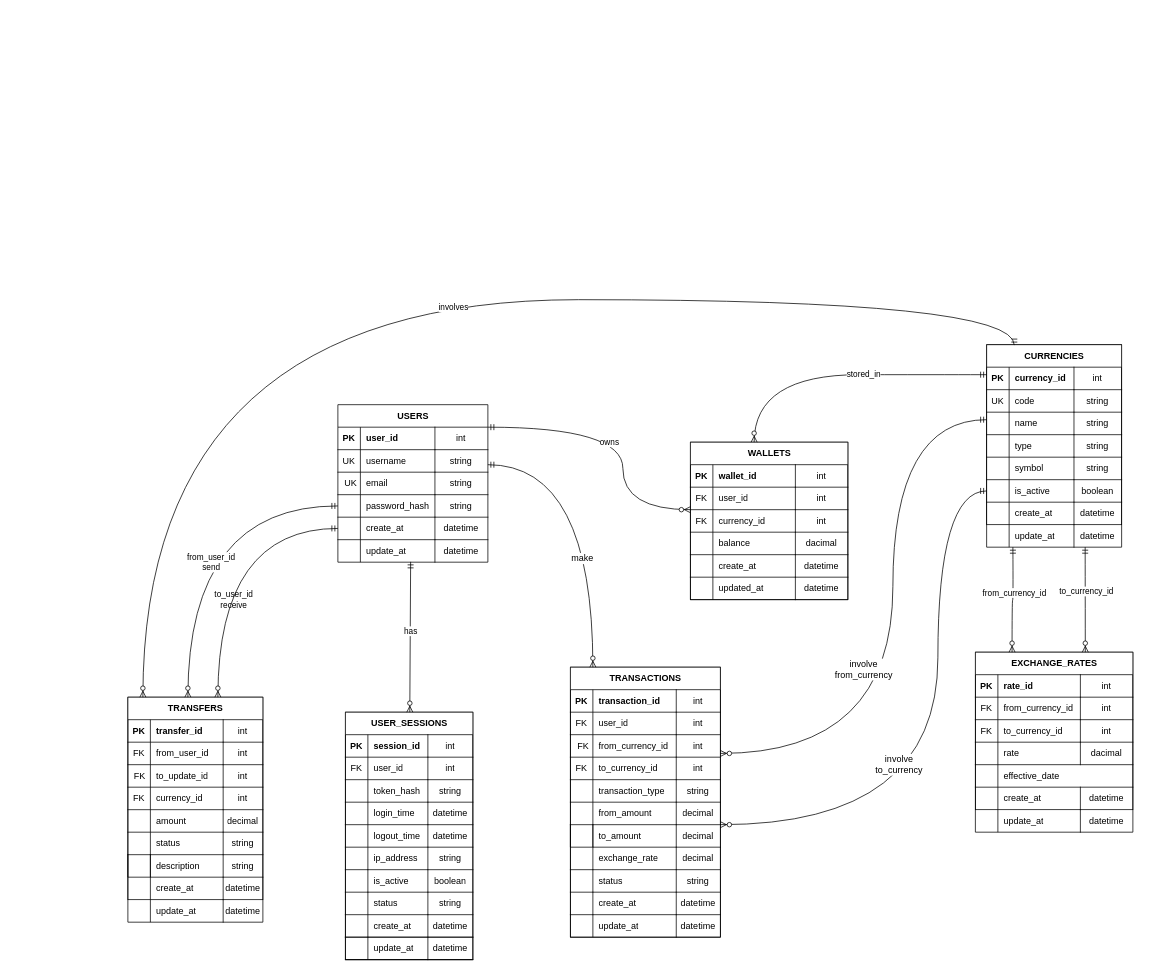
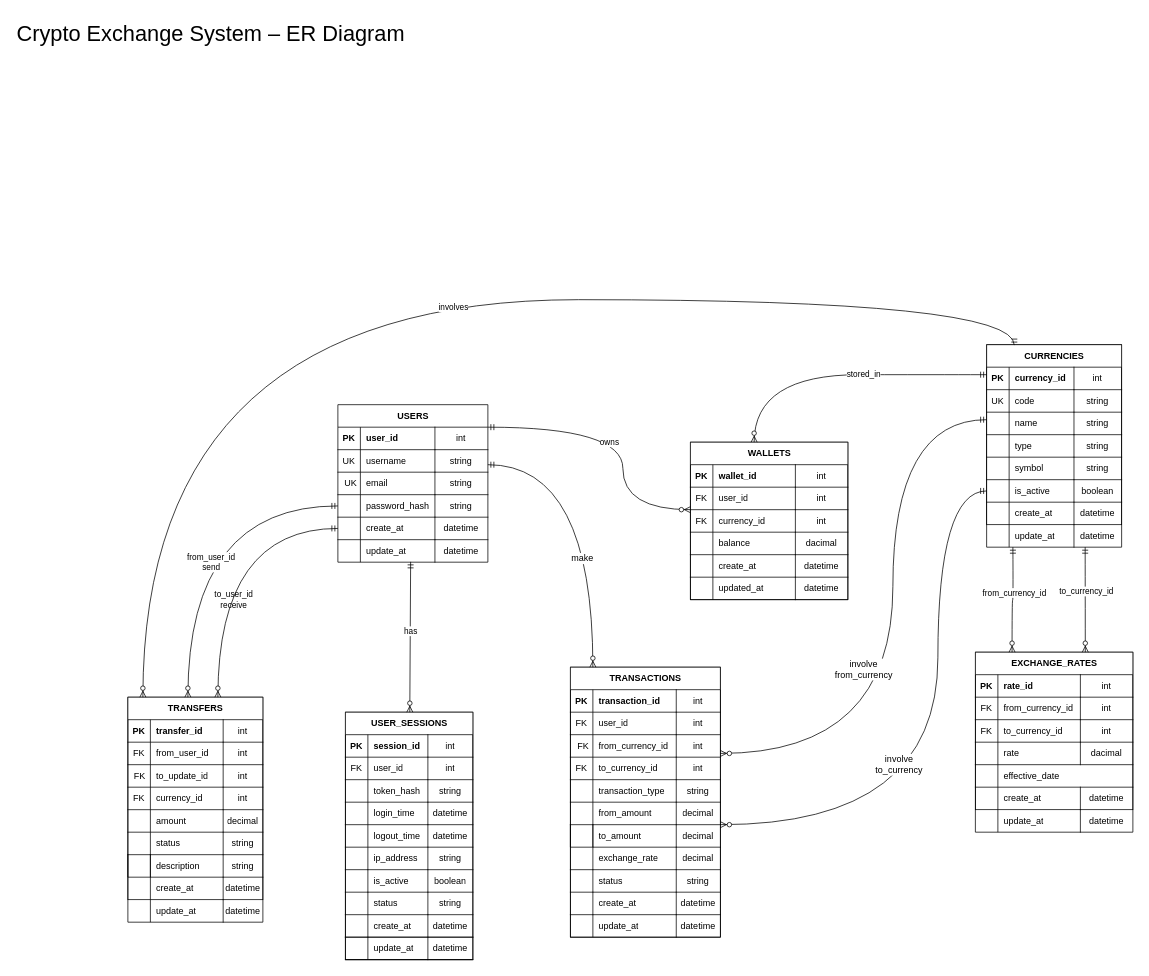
none -> (334, 68)
